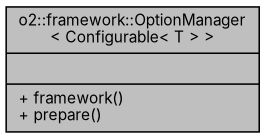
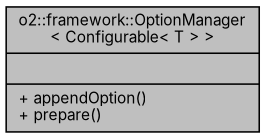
(72, 99) -> (83, 99)
